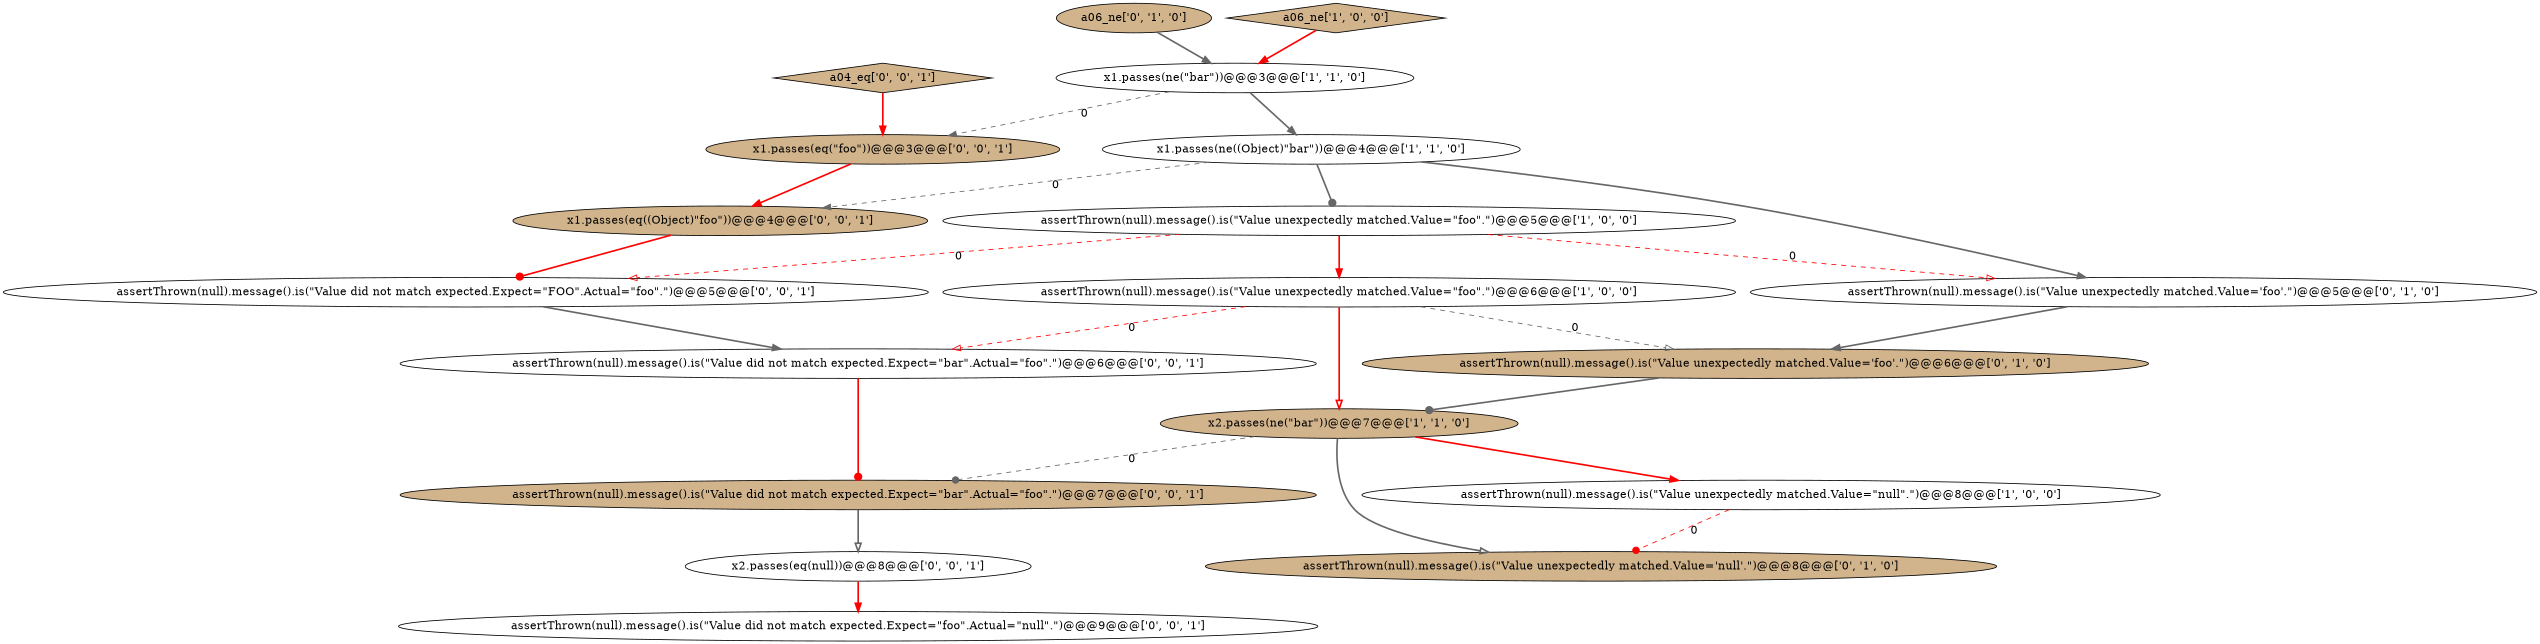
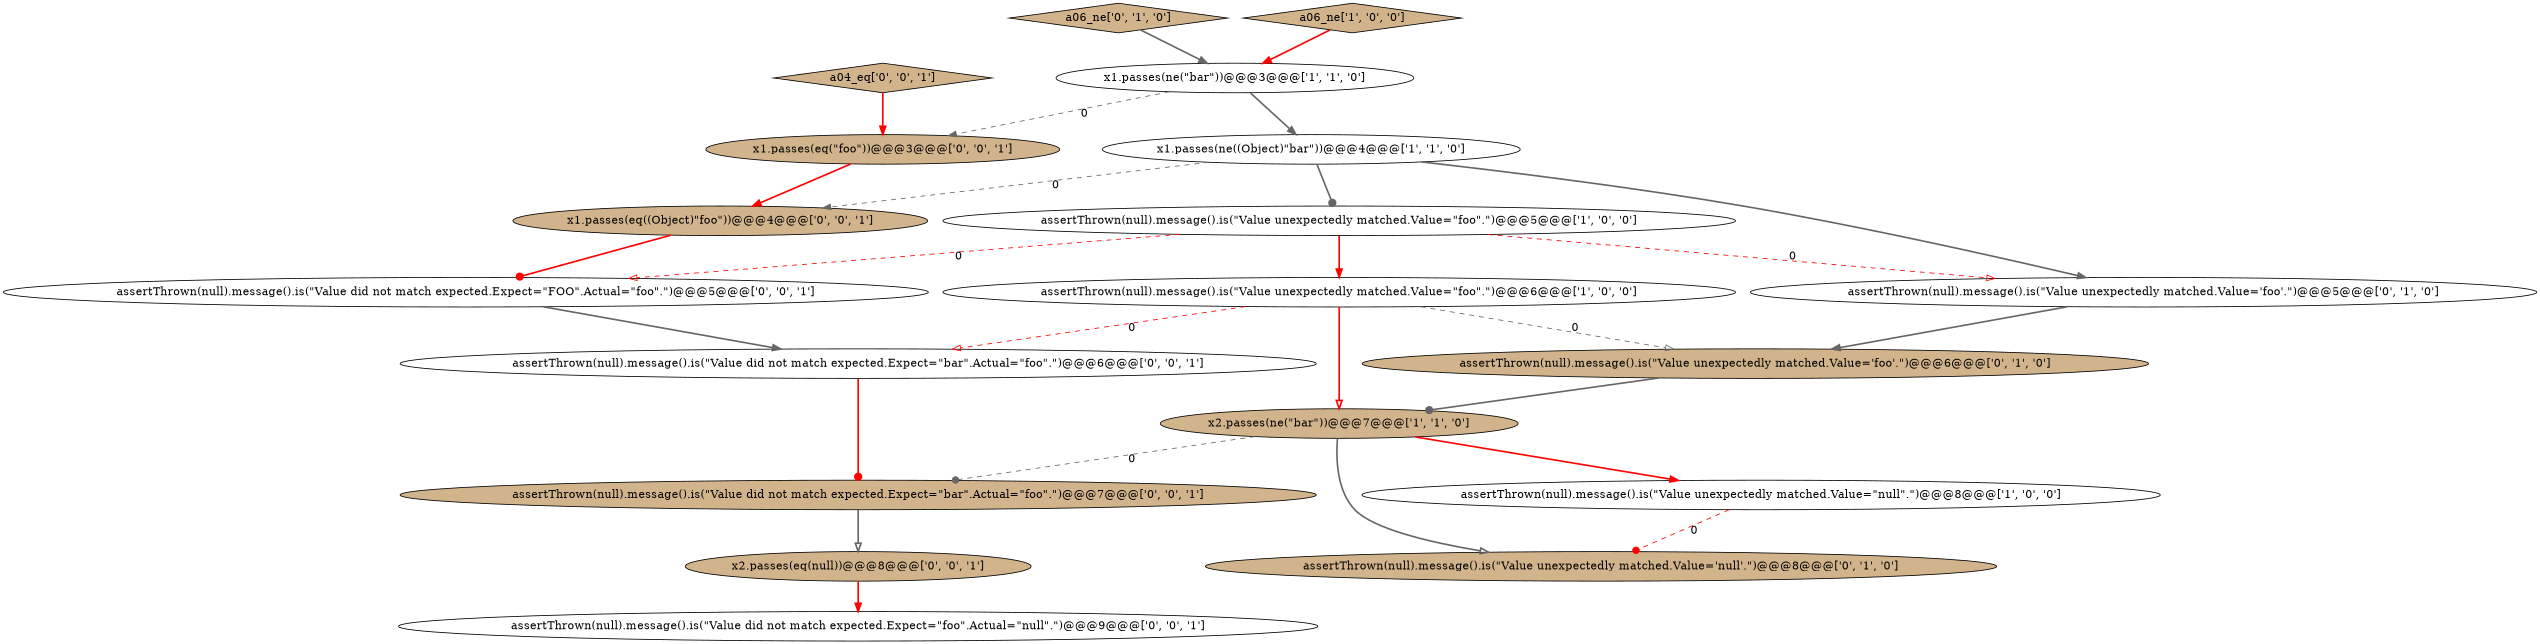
(1134, 18) -> (1118, 18)
(858, 566) -> (858, 566)
